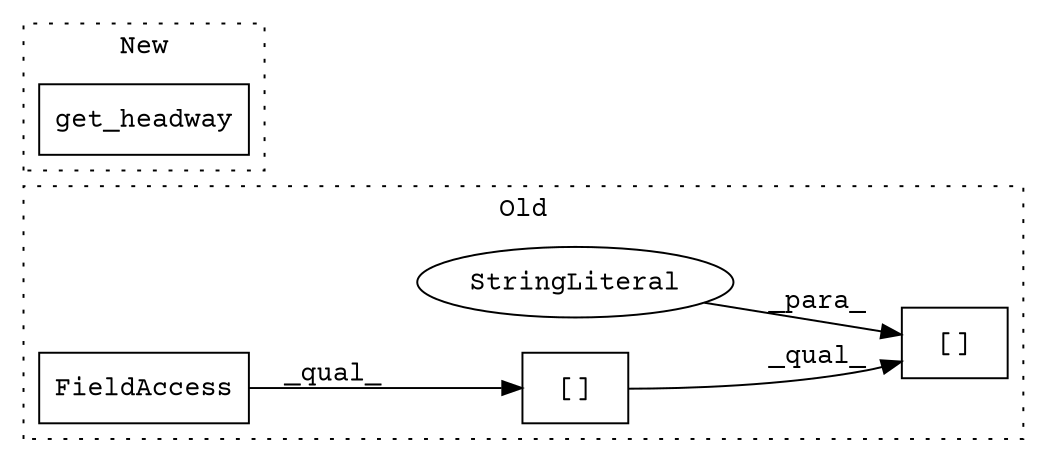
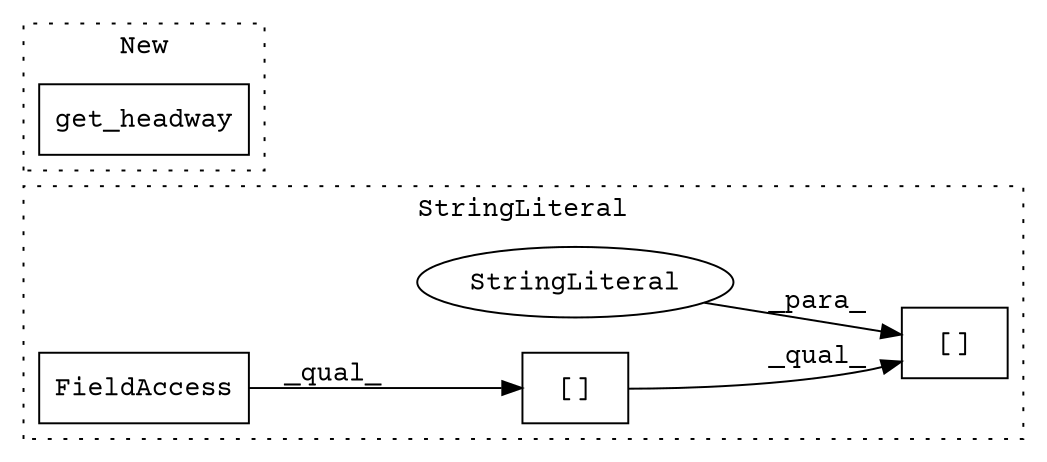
(523, 209) -> (523, 209)
